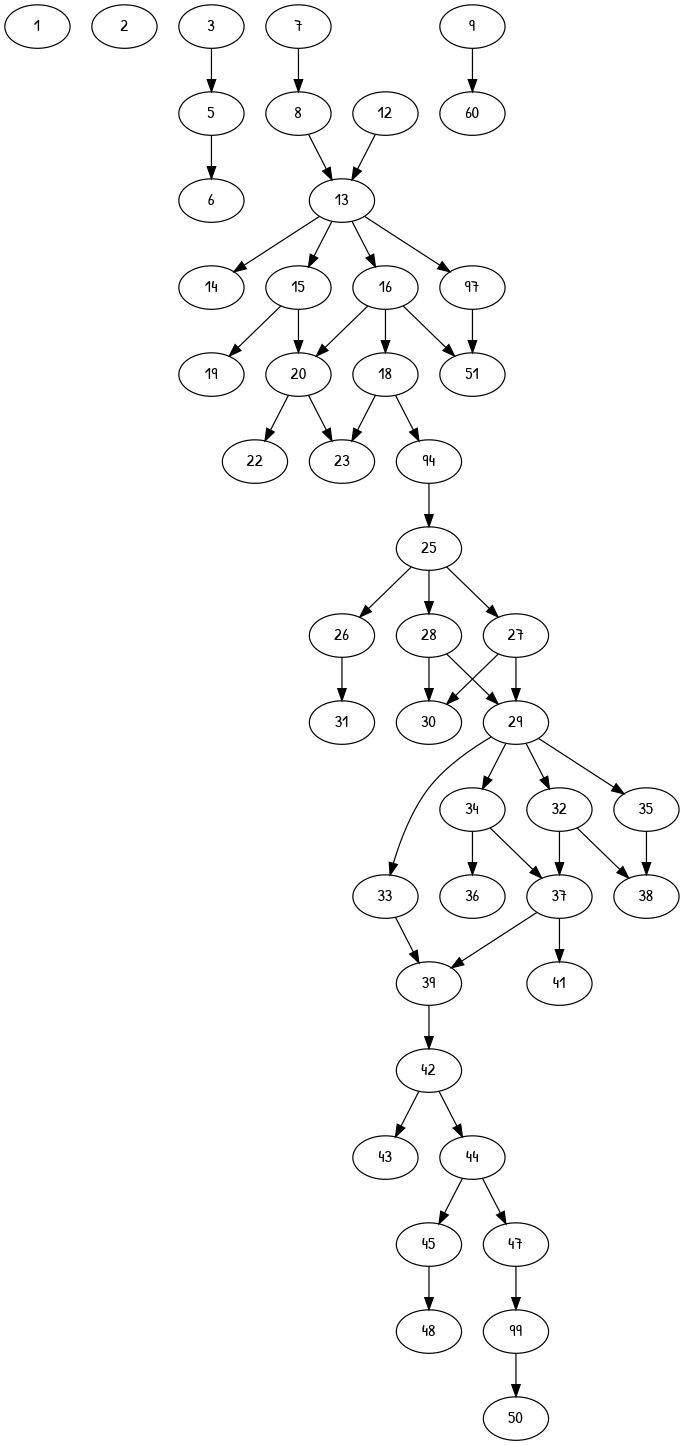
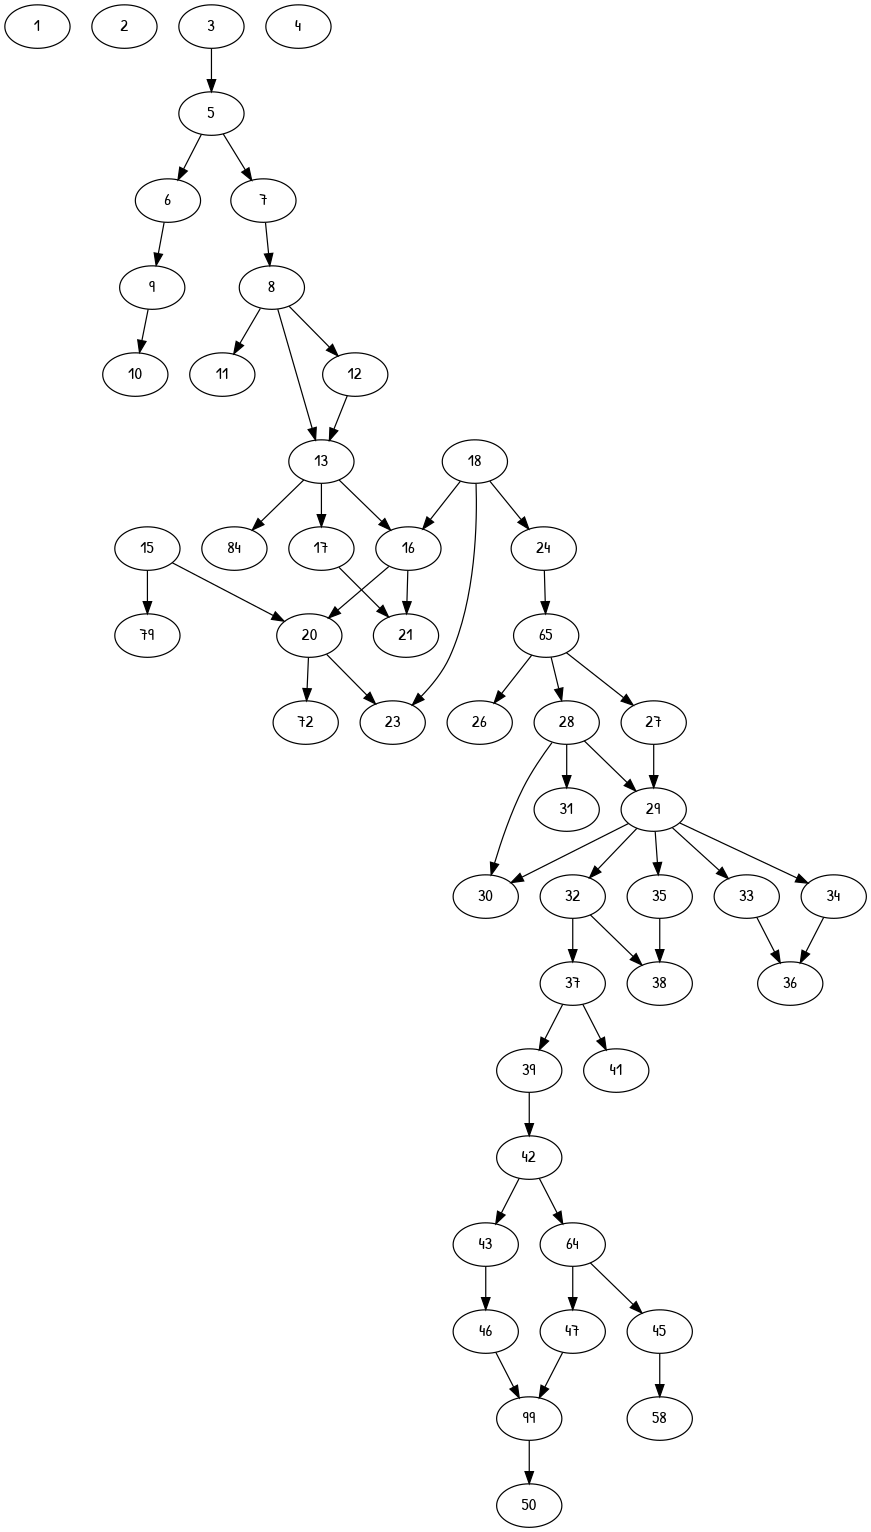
none -> (298, 27)
(472, 114) -> (135, 375)
none -> (234, 152)
none -> (161, 238)
(323, 239) -> none
(211, 288) -> (234, 549)
(472, 288) -> (321, 549)
(385, 325) -> (445, 500)
none -> (309, 327)
(211, 375) -> (147, 636)
none -> (222, 375)
(472, 375) -> (406, 636)
(255, 462) -> (306, 723)
(429, 462) -> (544, 549)
(429, 549) -> (546, 636)
(342, 673) -> (567, 760)
(478, 674) -> (575, 850)
(511, 849) -> none
(404, 935) -> (766, 935)
(472, 1158) -> (573, 1245)
(429, 1332) -> (660, 1419)
none -> (486, 1332)
